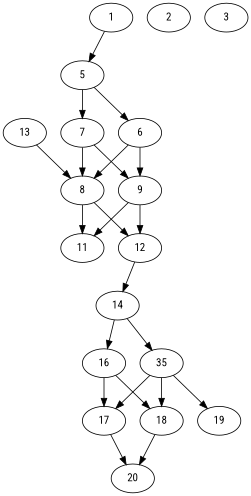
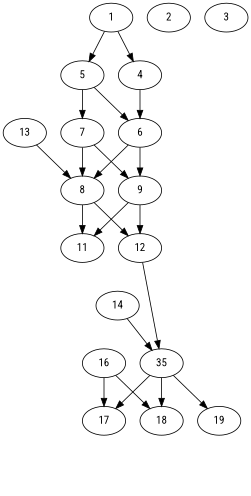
none -> (140, 75)
(130, 273) -> (150, 301)
(112, 330) -> none
(133, 478) -> none
